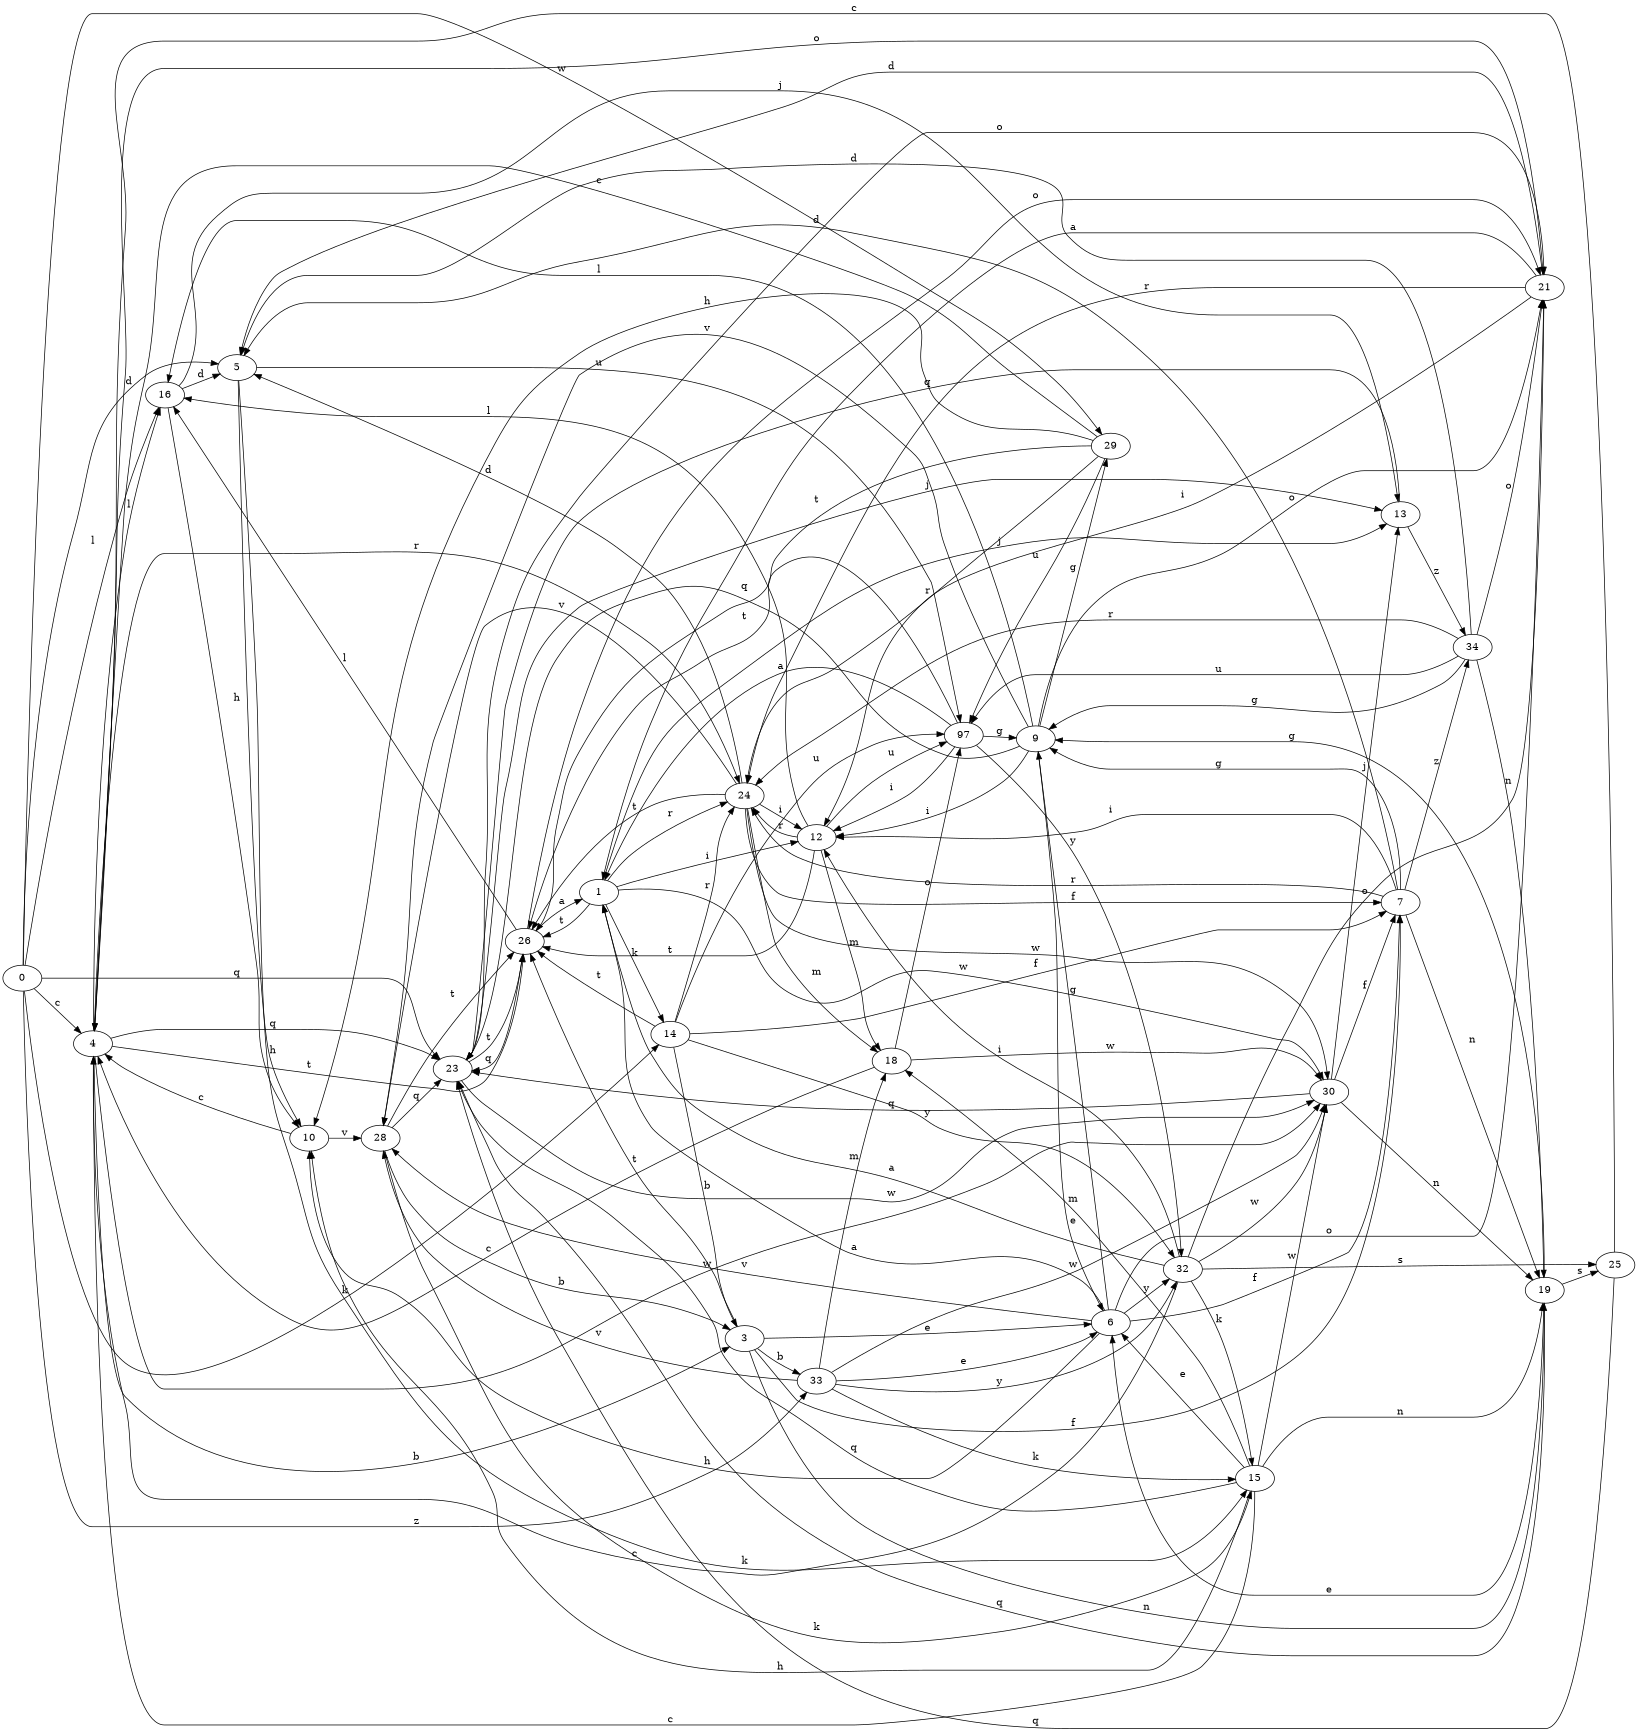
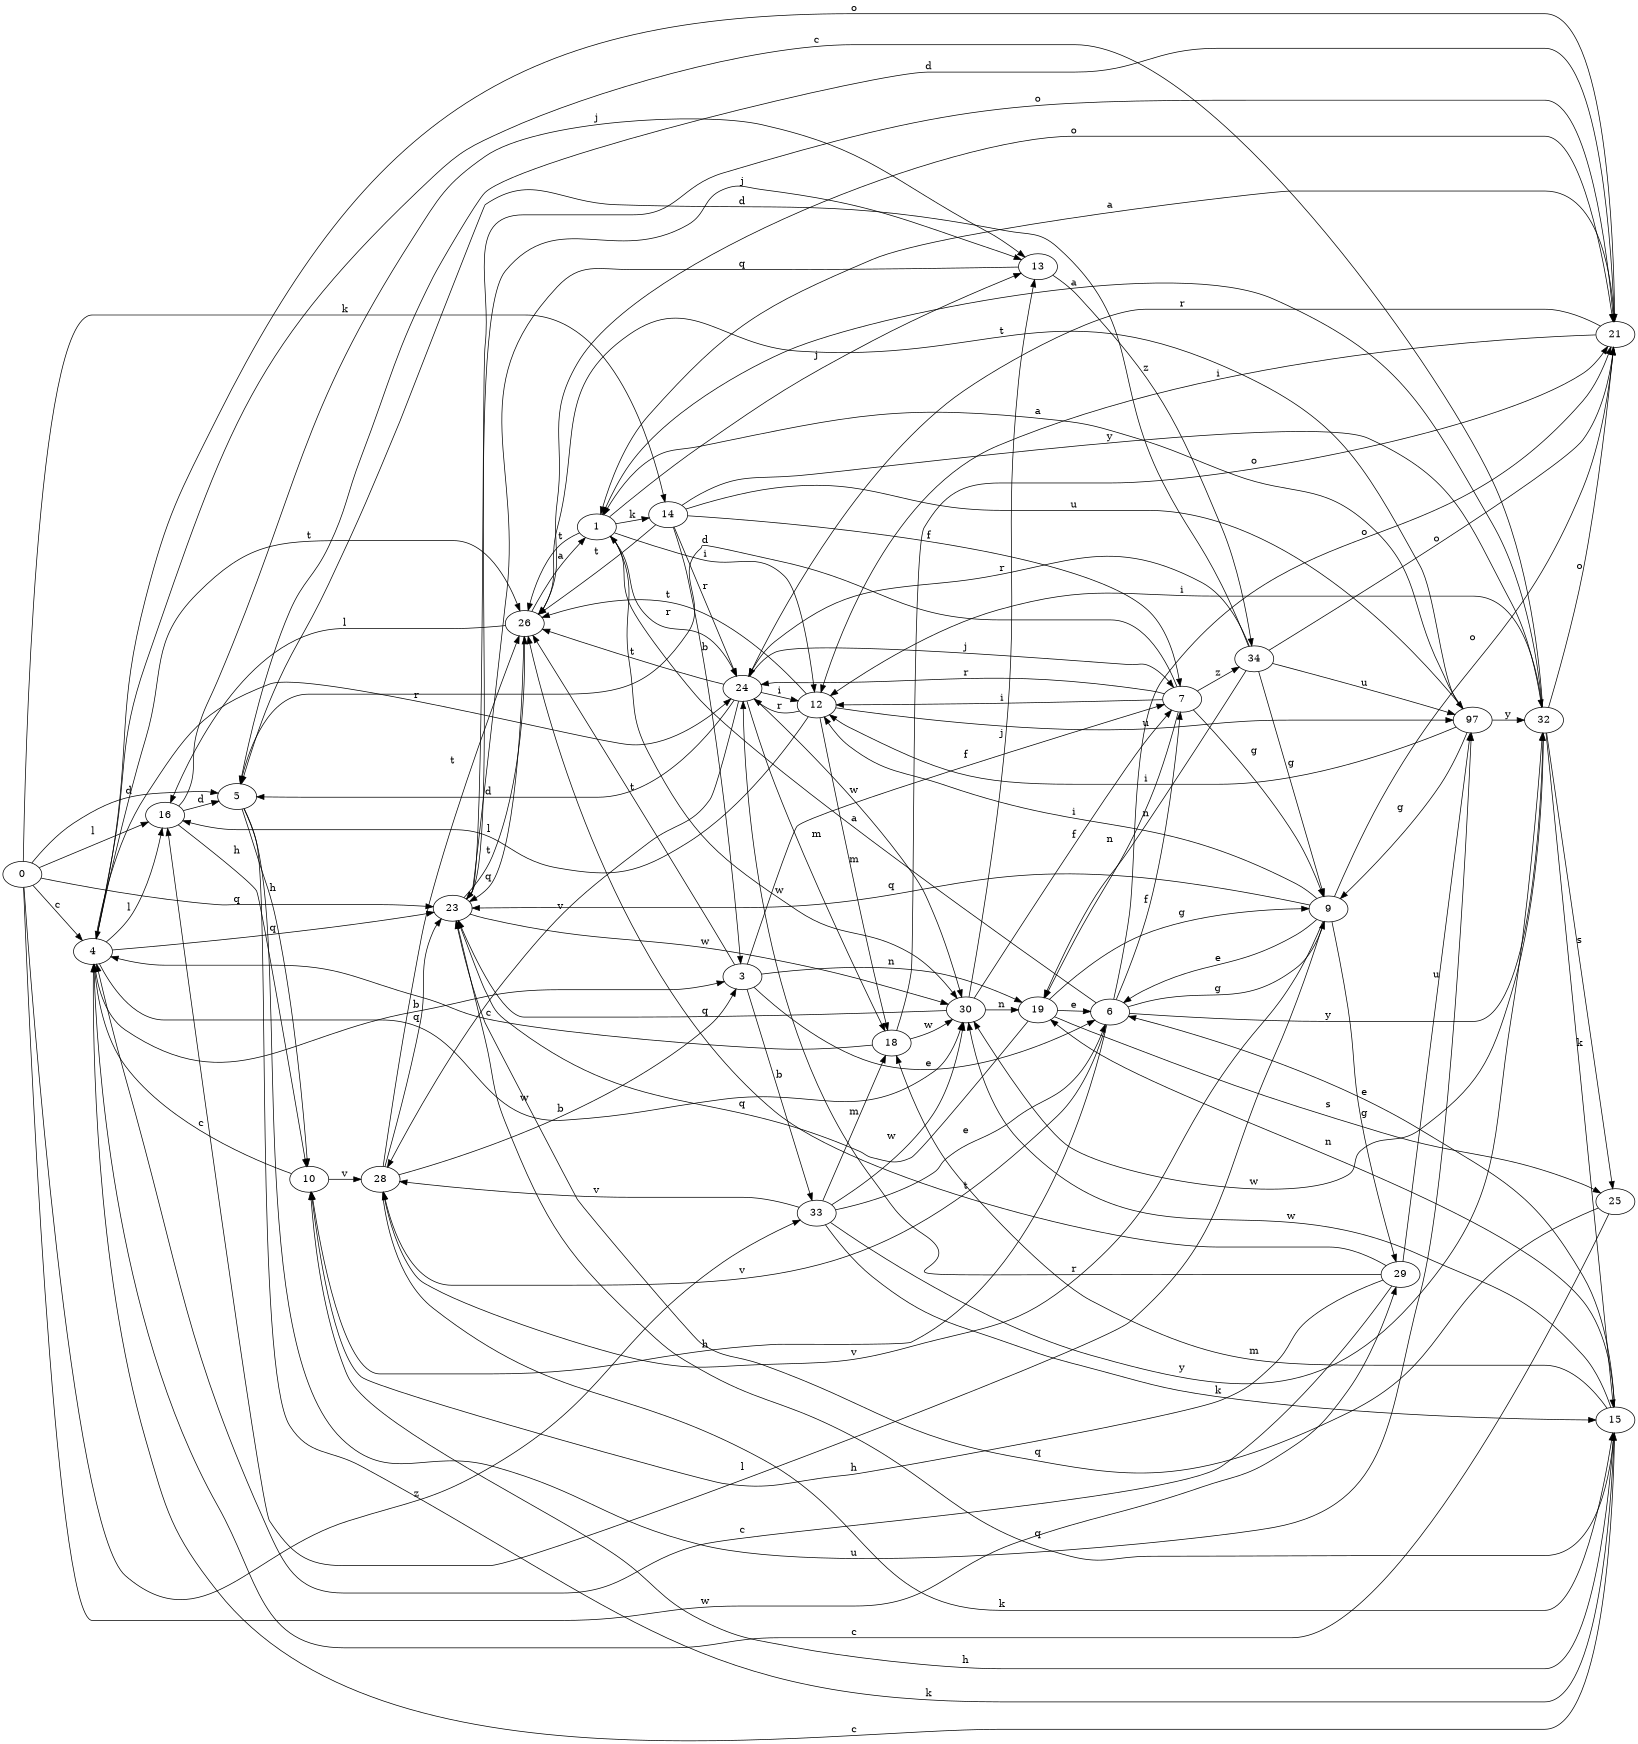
(1073, 897) -> (966, 647)
(925, 909) -> (984, 484)
